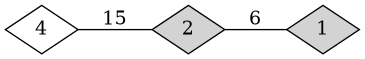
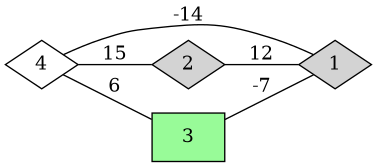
(256, 20) -> (262, 55)
none -> (189, 25)
none -> (188, 137)
